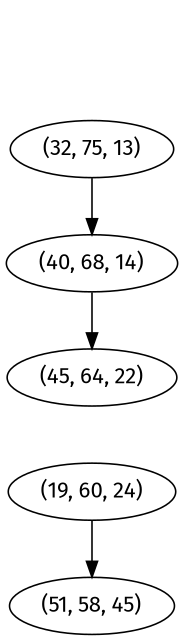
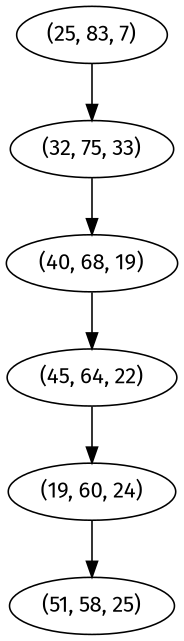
none -> (92, 35)
(92, 149) -> (92, 149)
(92, 263) -> (92, 263)
none -> (92, 427)
(92, 606) -> (92, 606)
